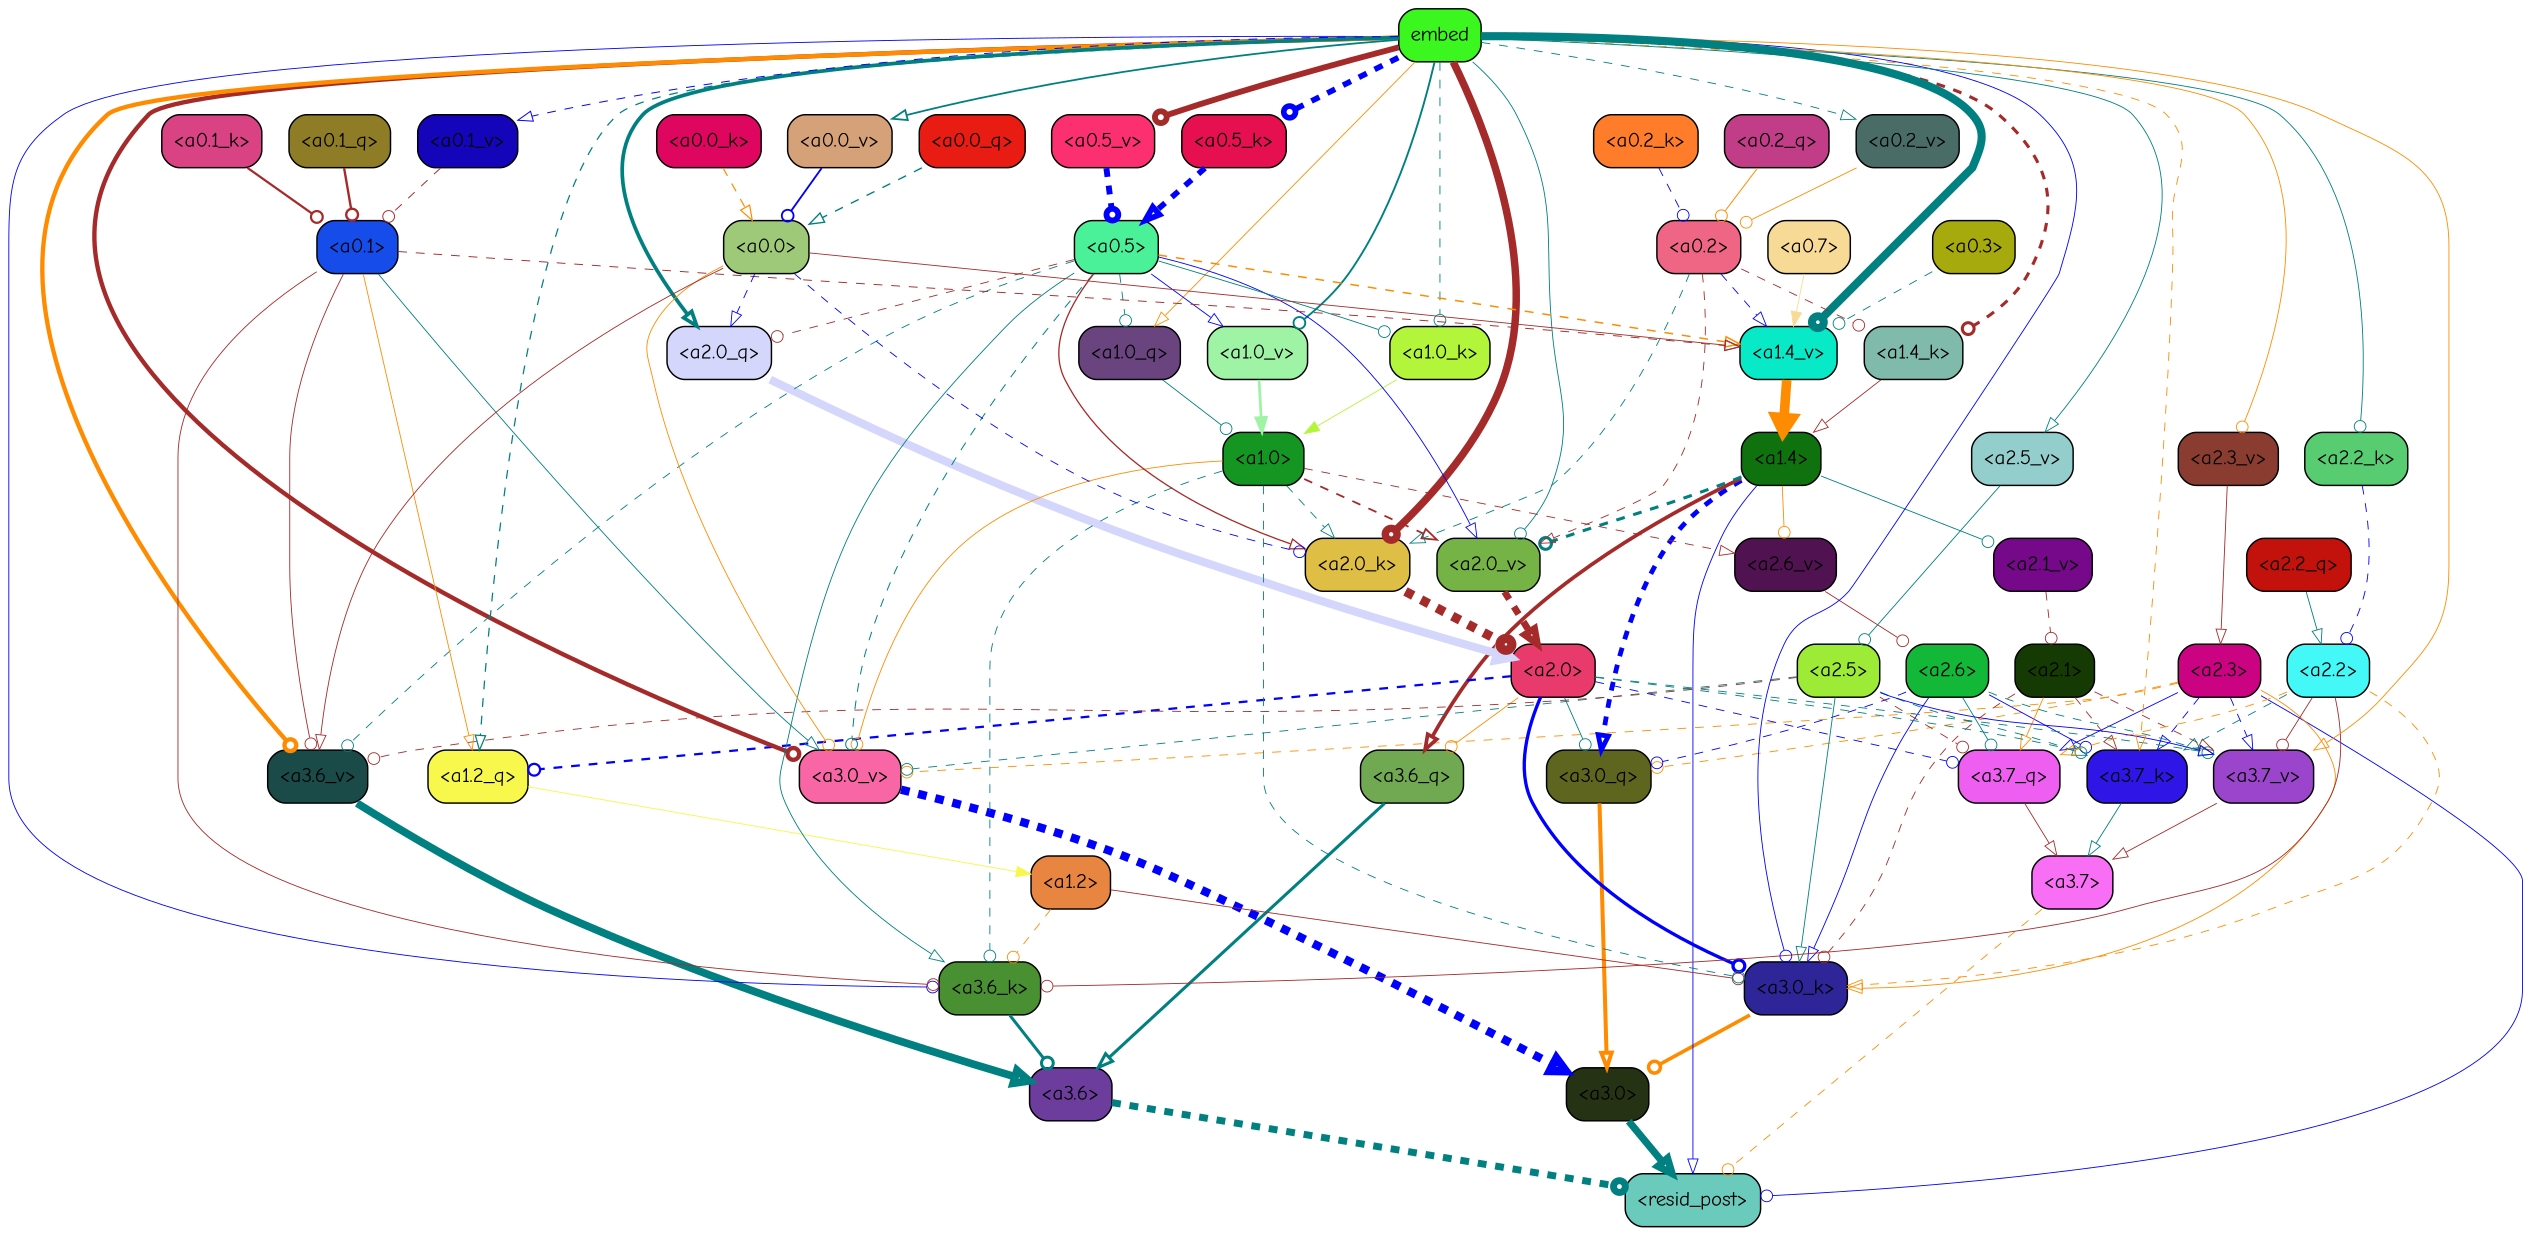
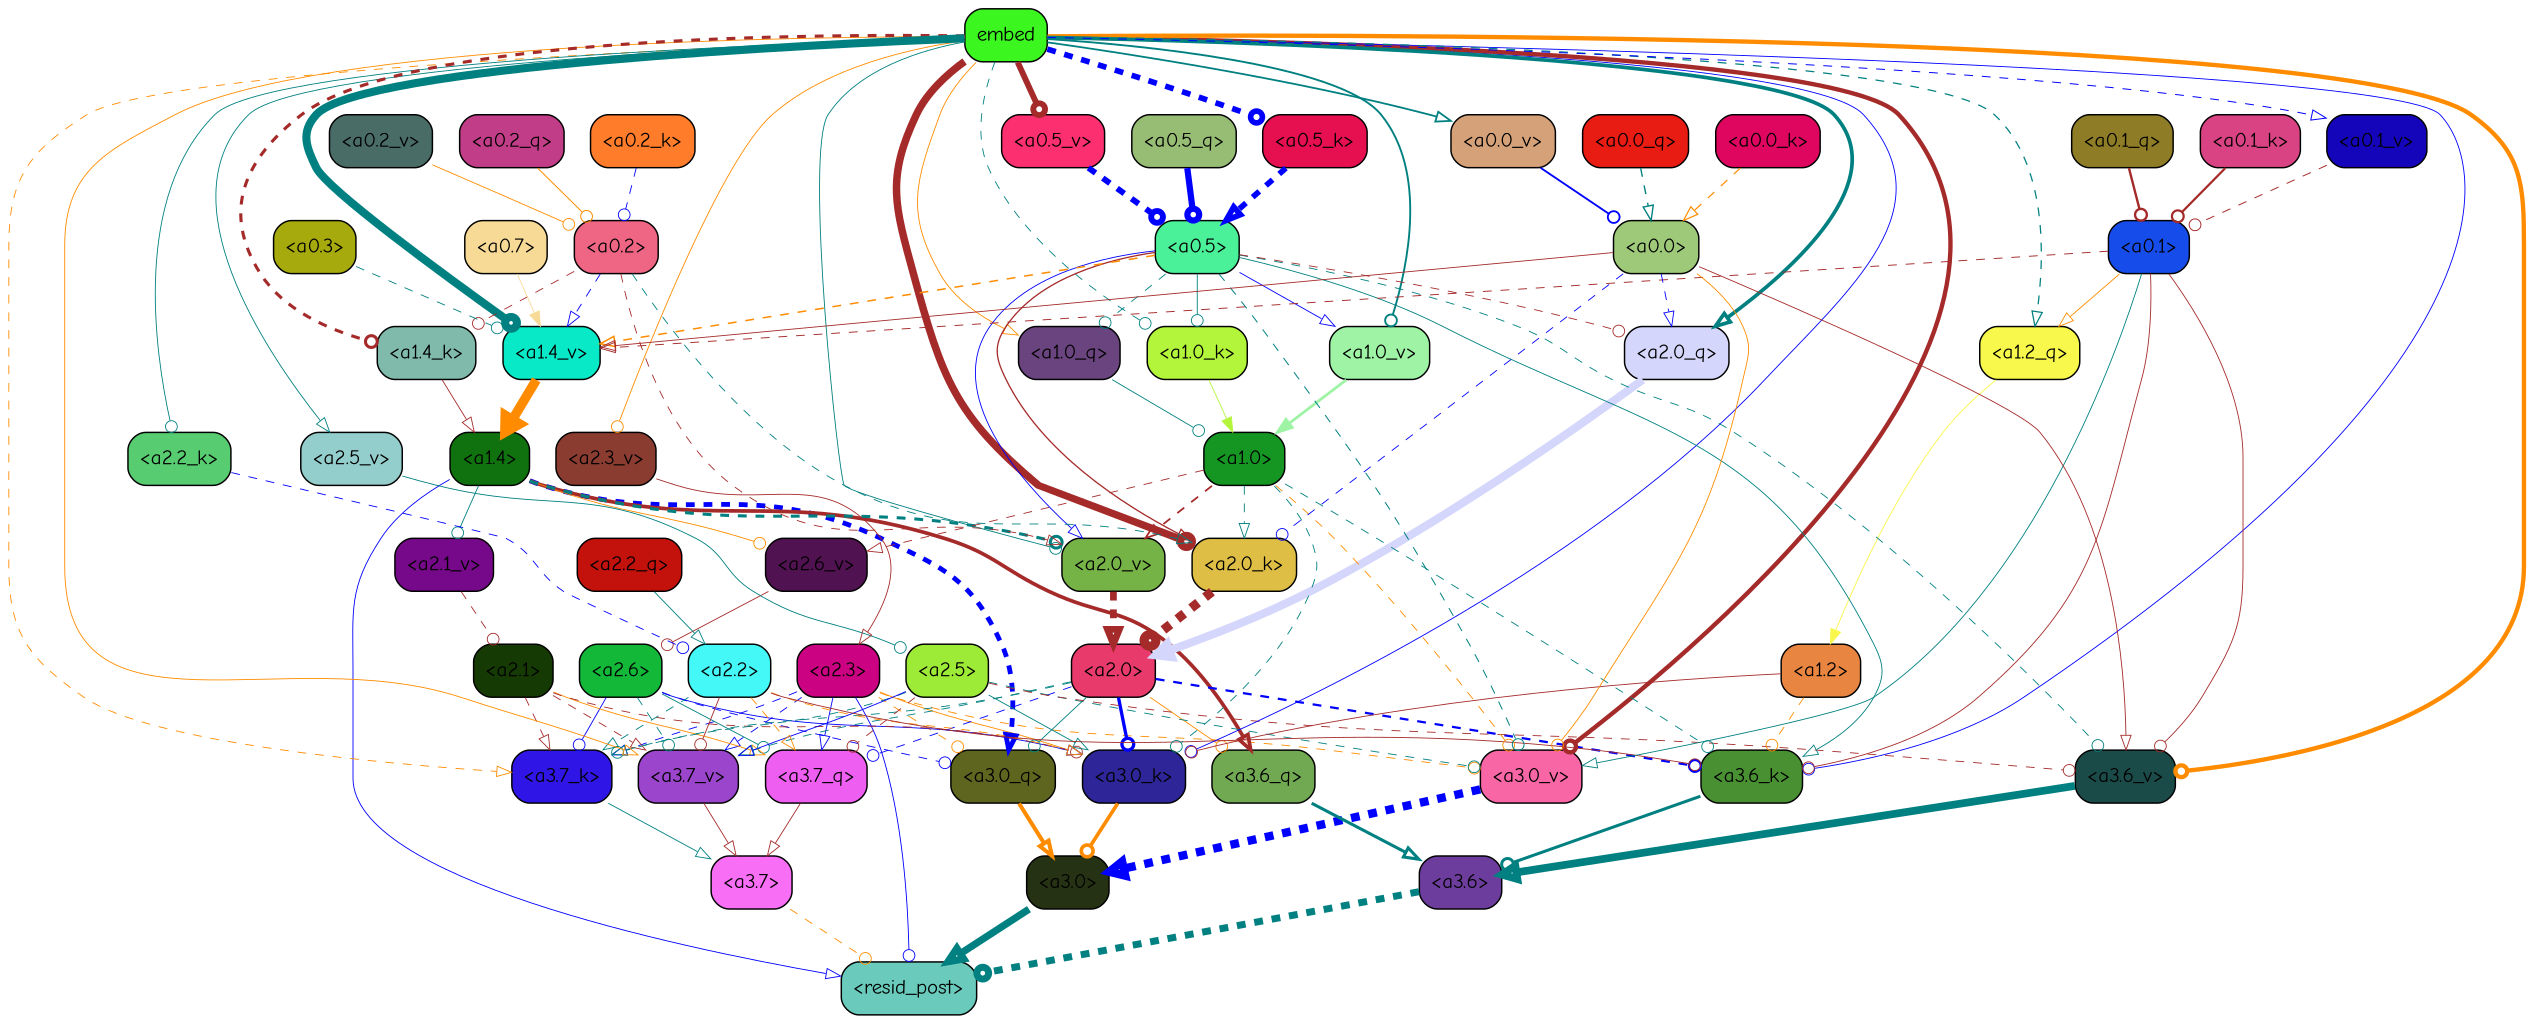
(1663, 73) -> none
none -> (1184, 141)
(984, 528) -> (1397, 607)
(1026, 723) -> (1422, 722)
